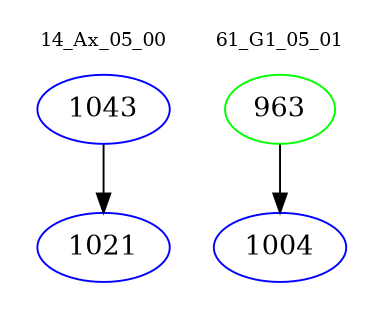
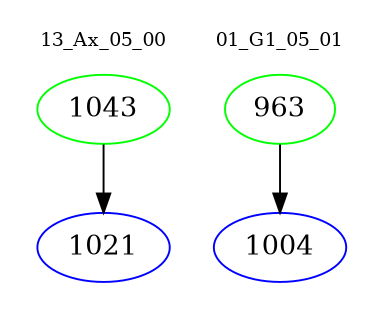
(104, 41) -> (104, 41)
(280, 41) -> (280, 41)
(104, 109) -> (104, 109)
